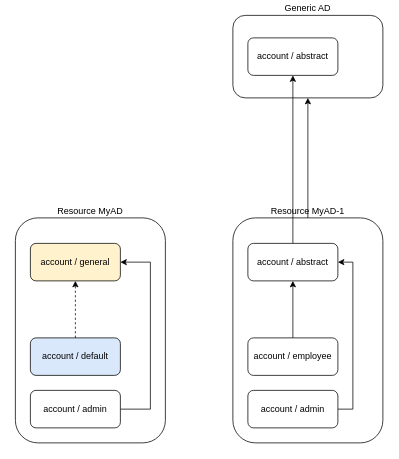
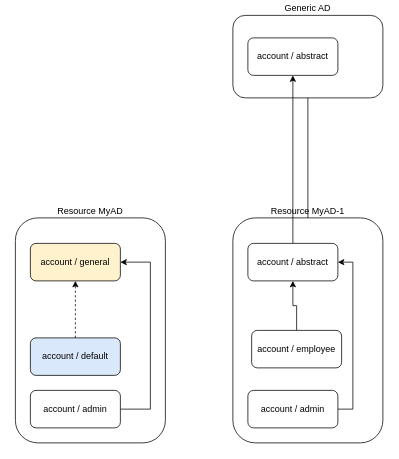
(308, 104) -> (308, 102)
(293, 357) -> (297, 349)
